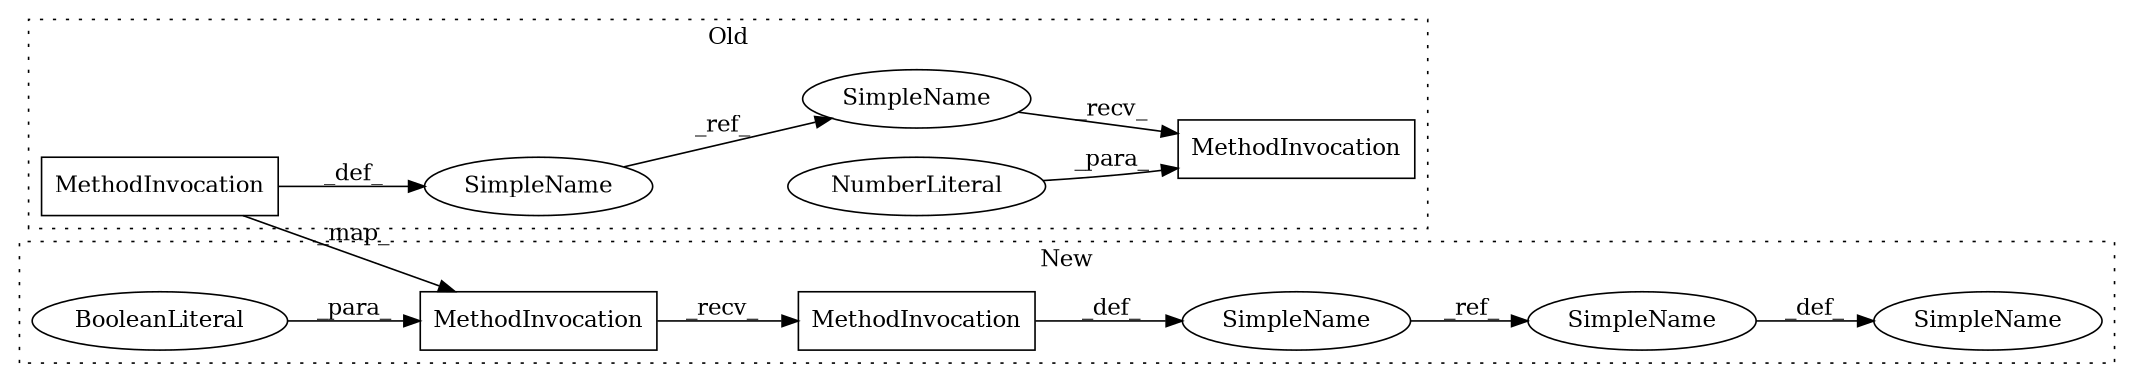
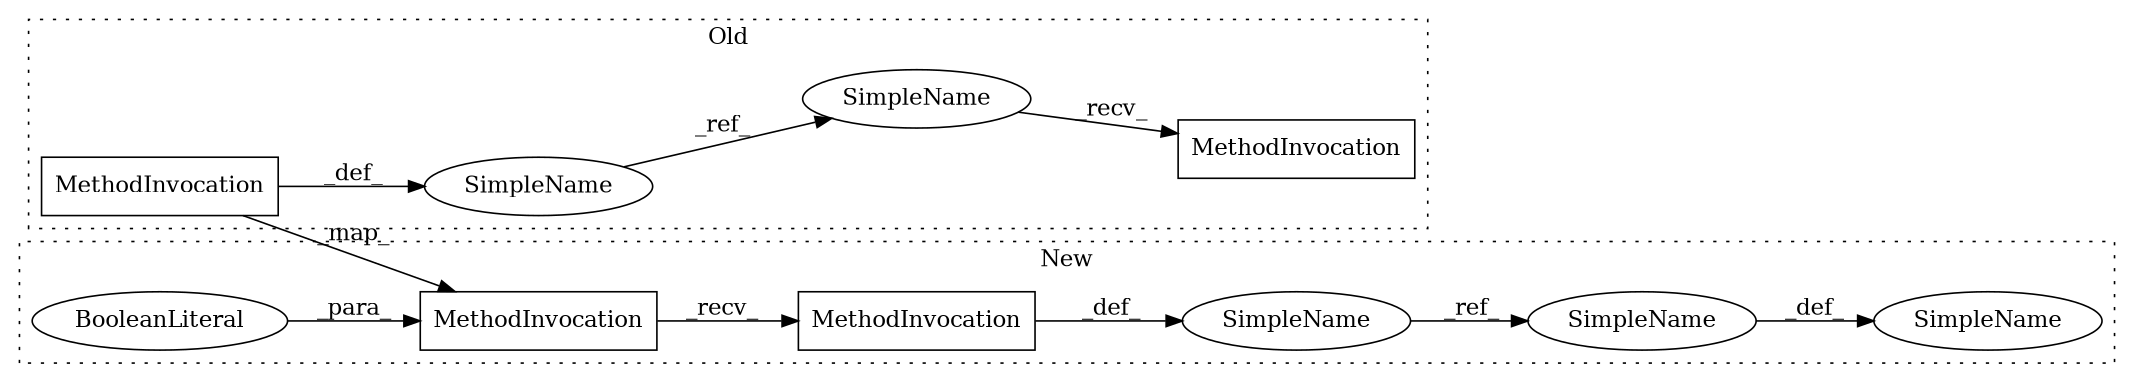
(917, 186) -> none
